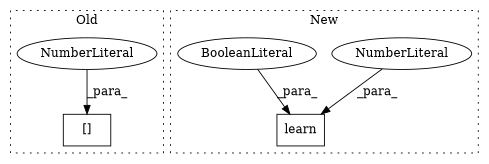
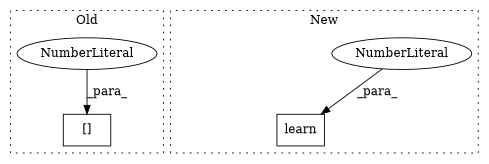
(247, 54) -> none
